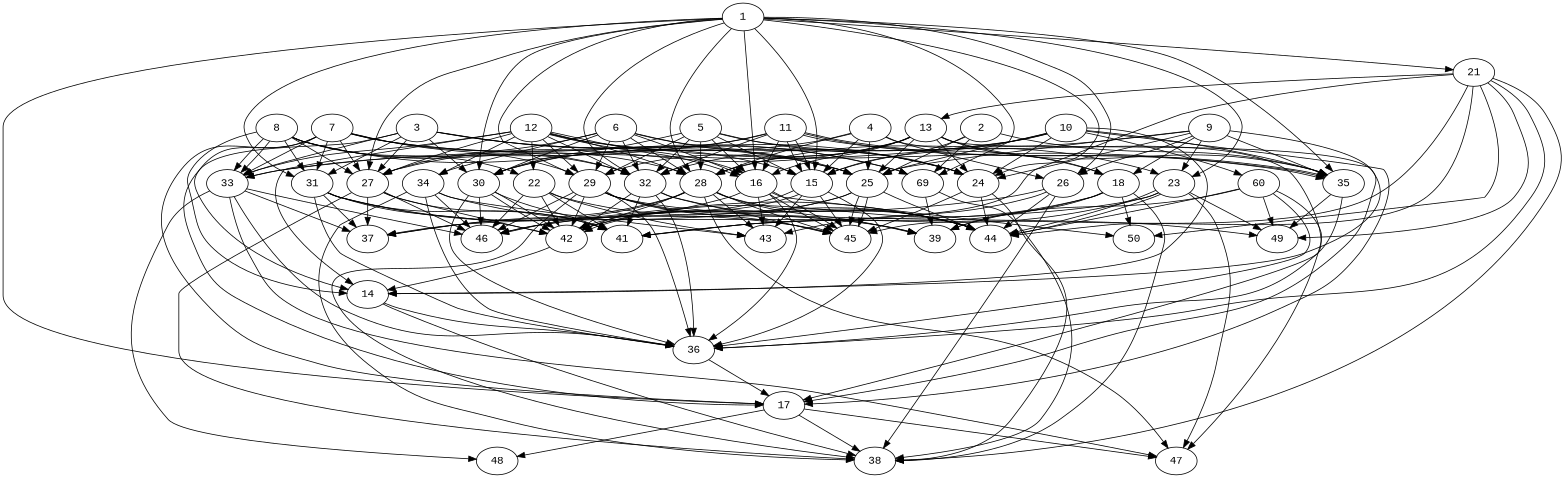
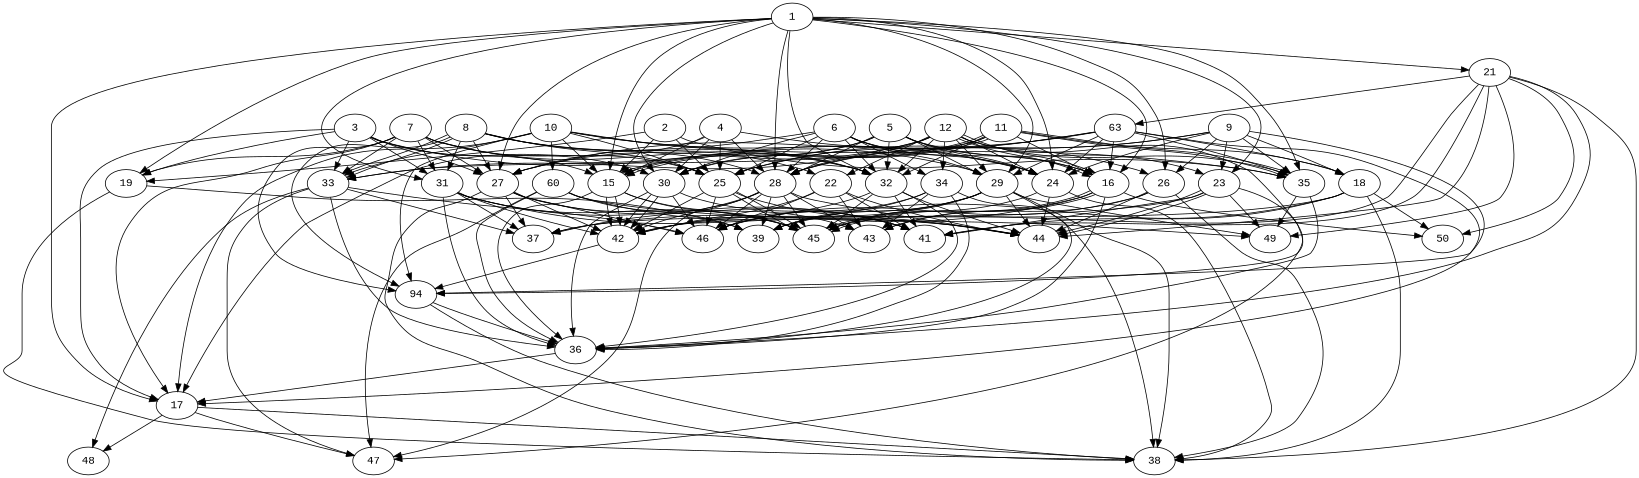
(926, 128) -> (1115, 128)
(923, 183) -> (126, 183)
none -> (652, 211)
(368, 294) -> (416, 294)
